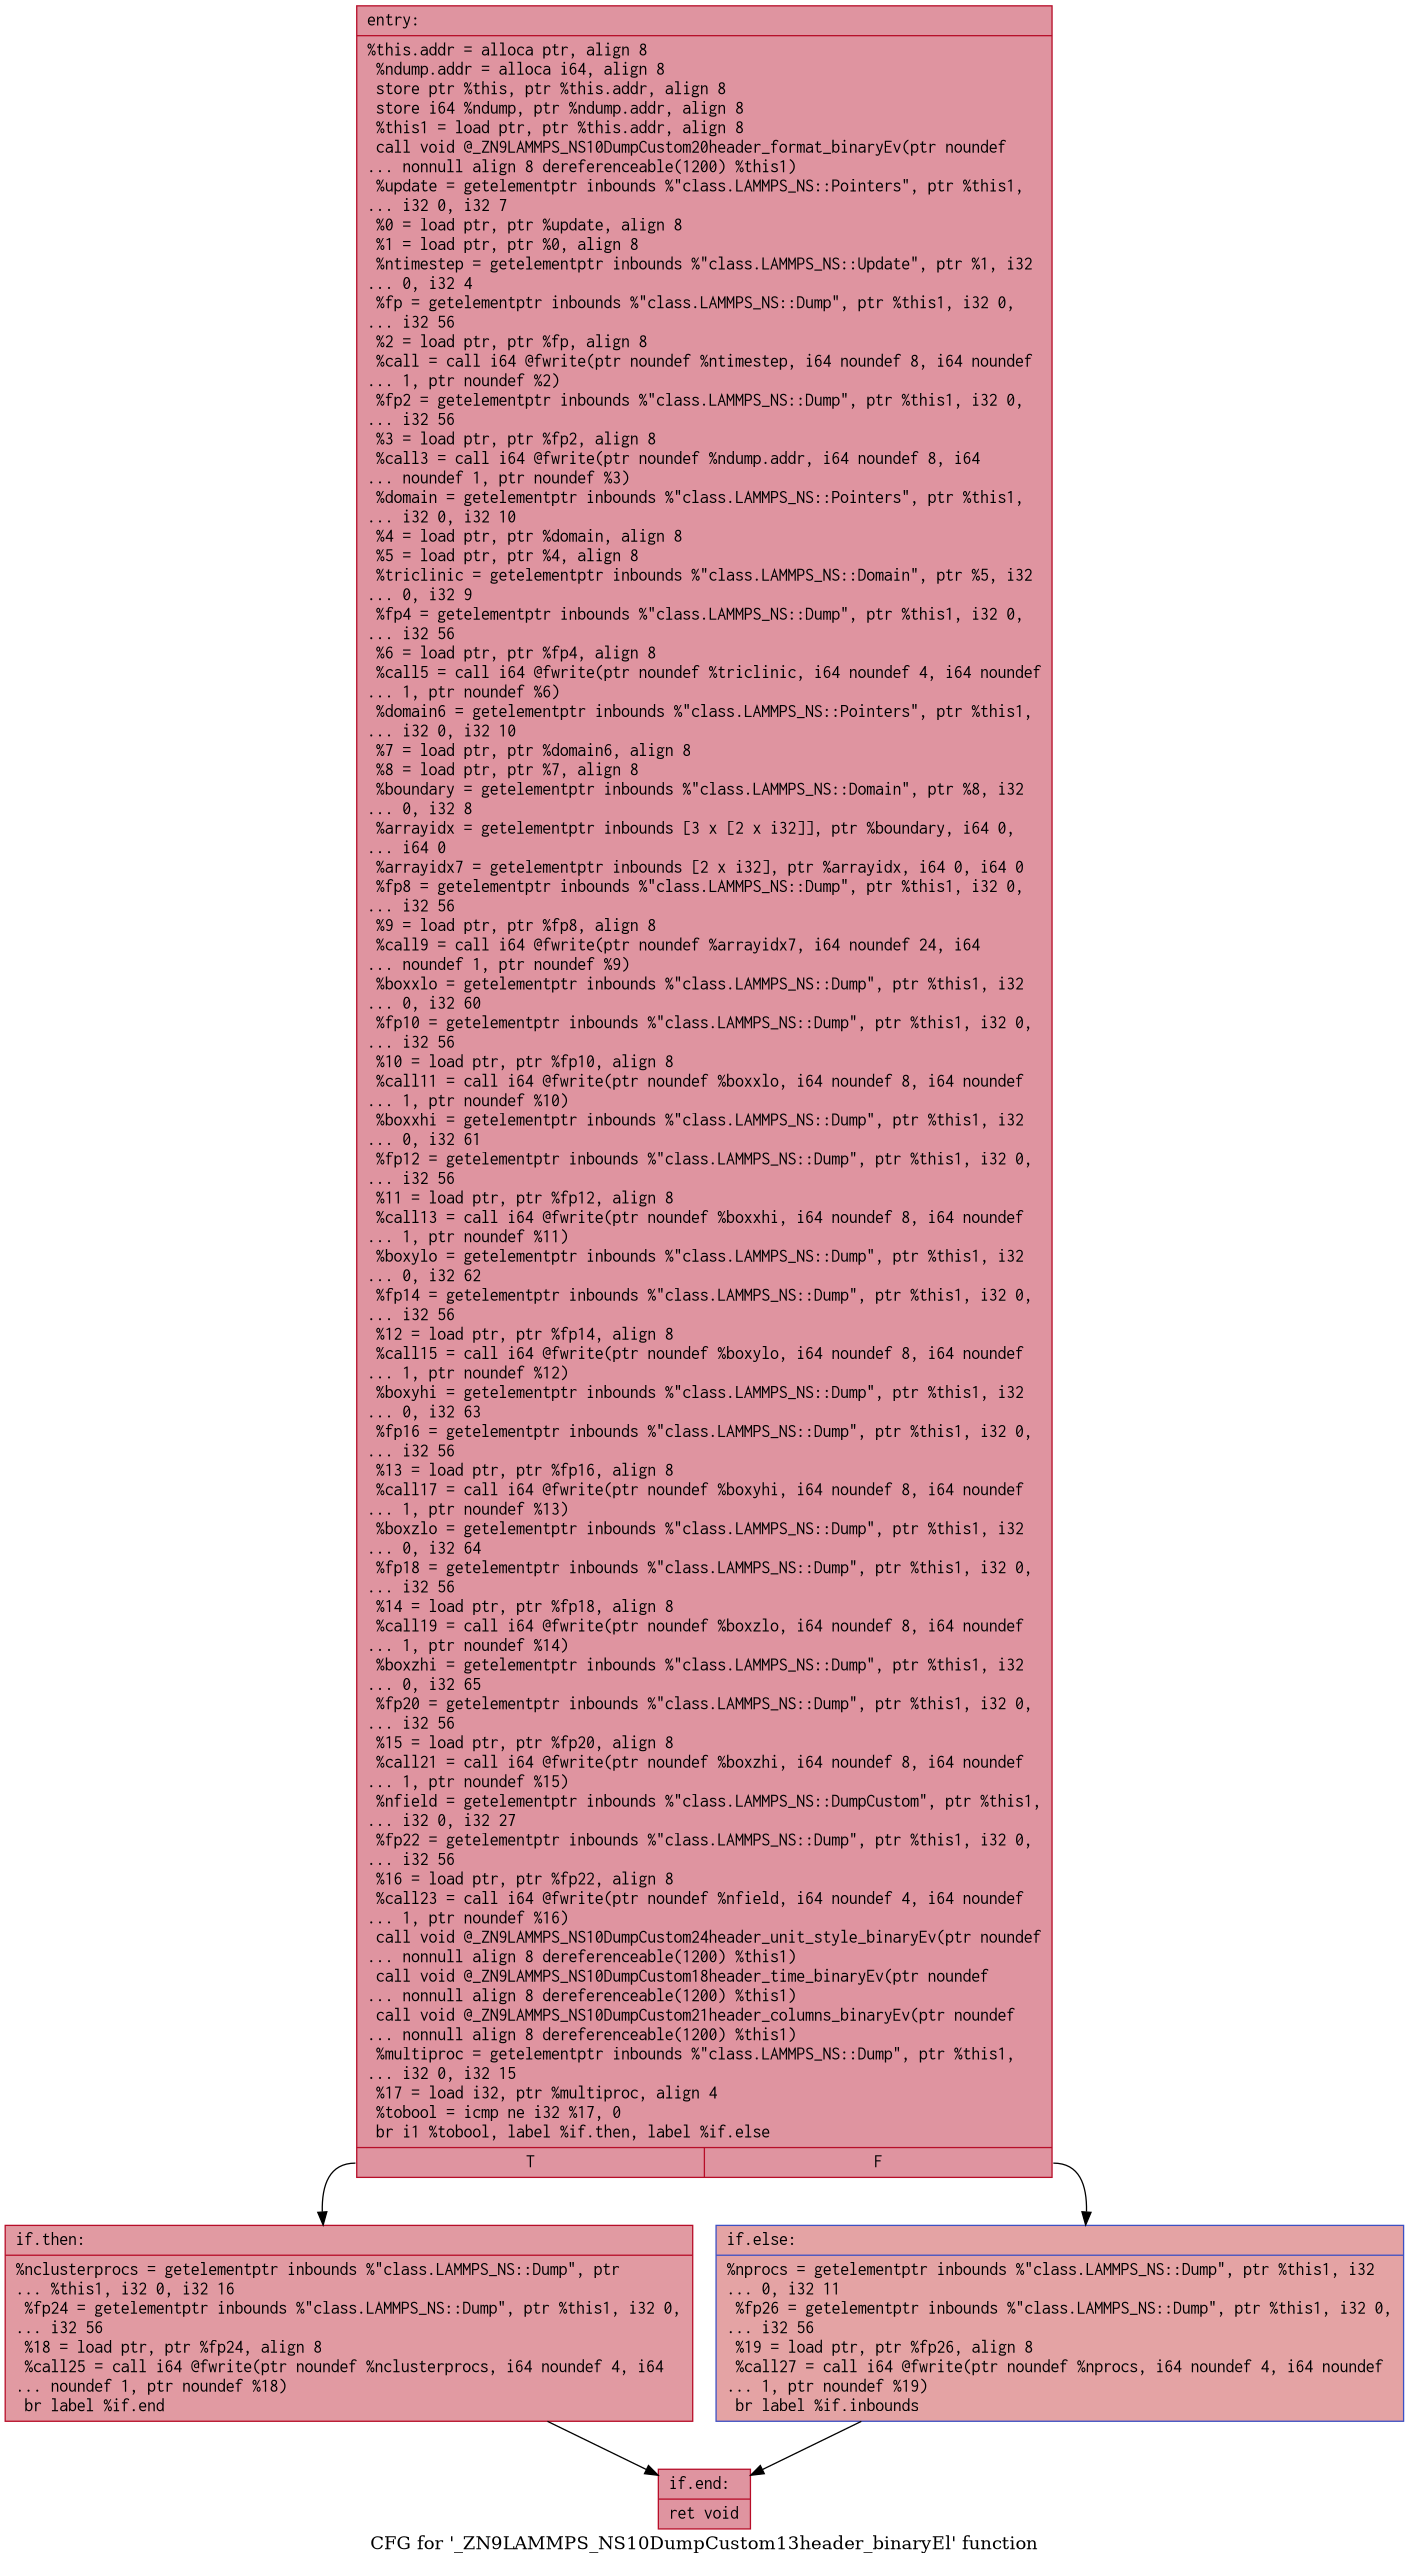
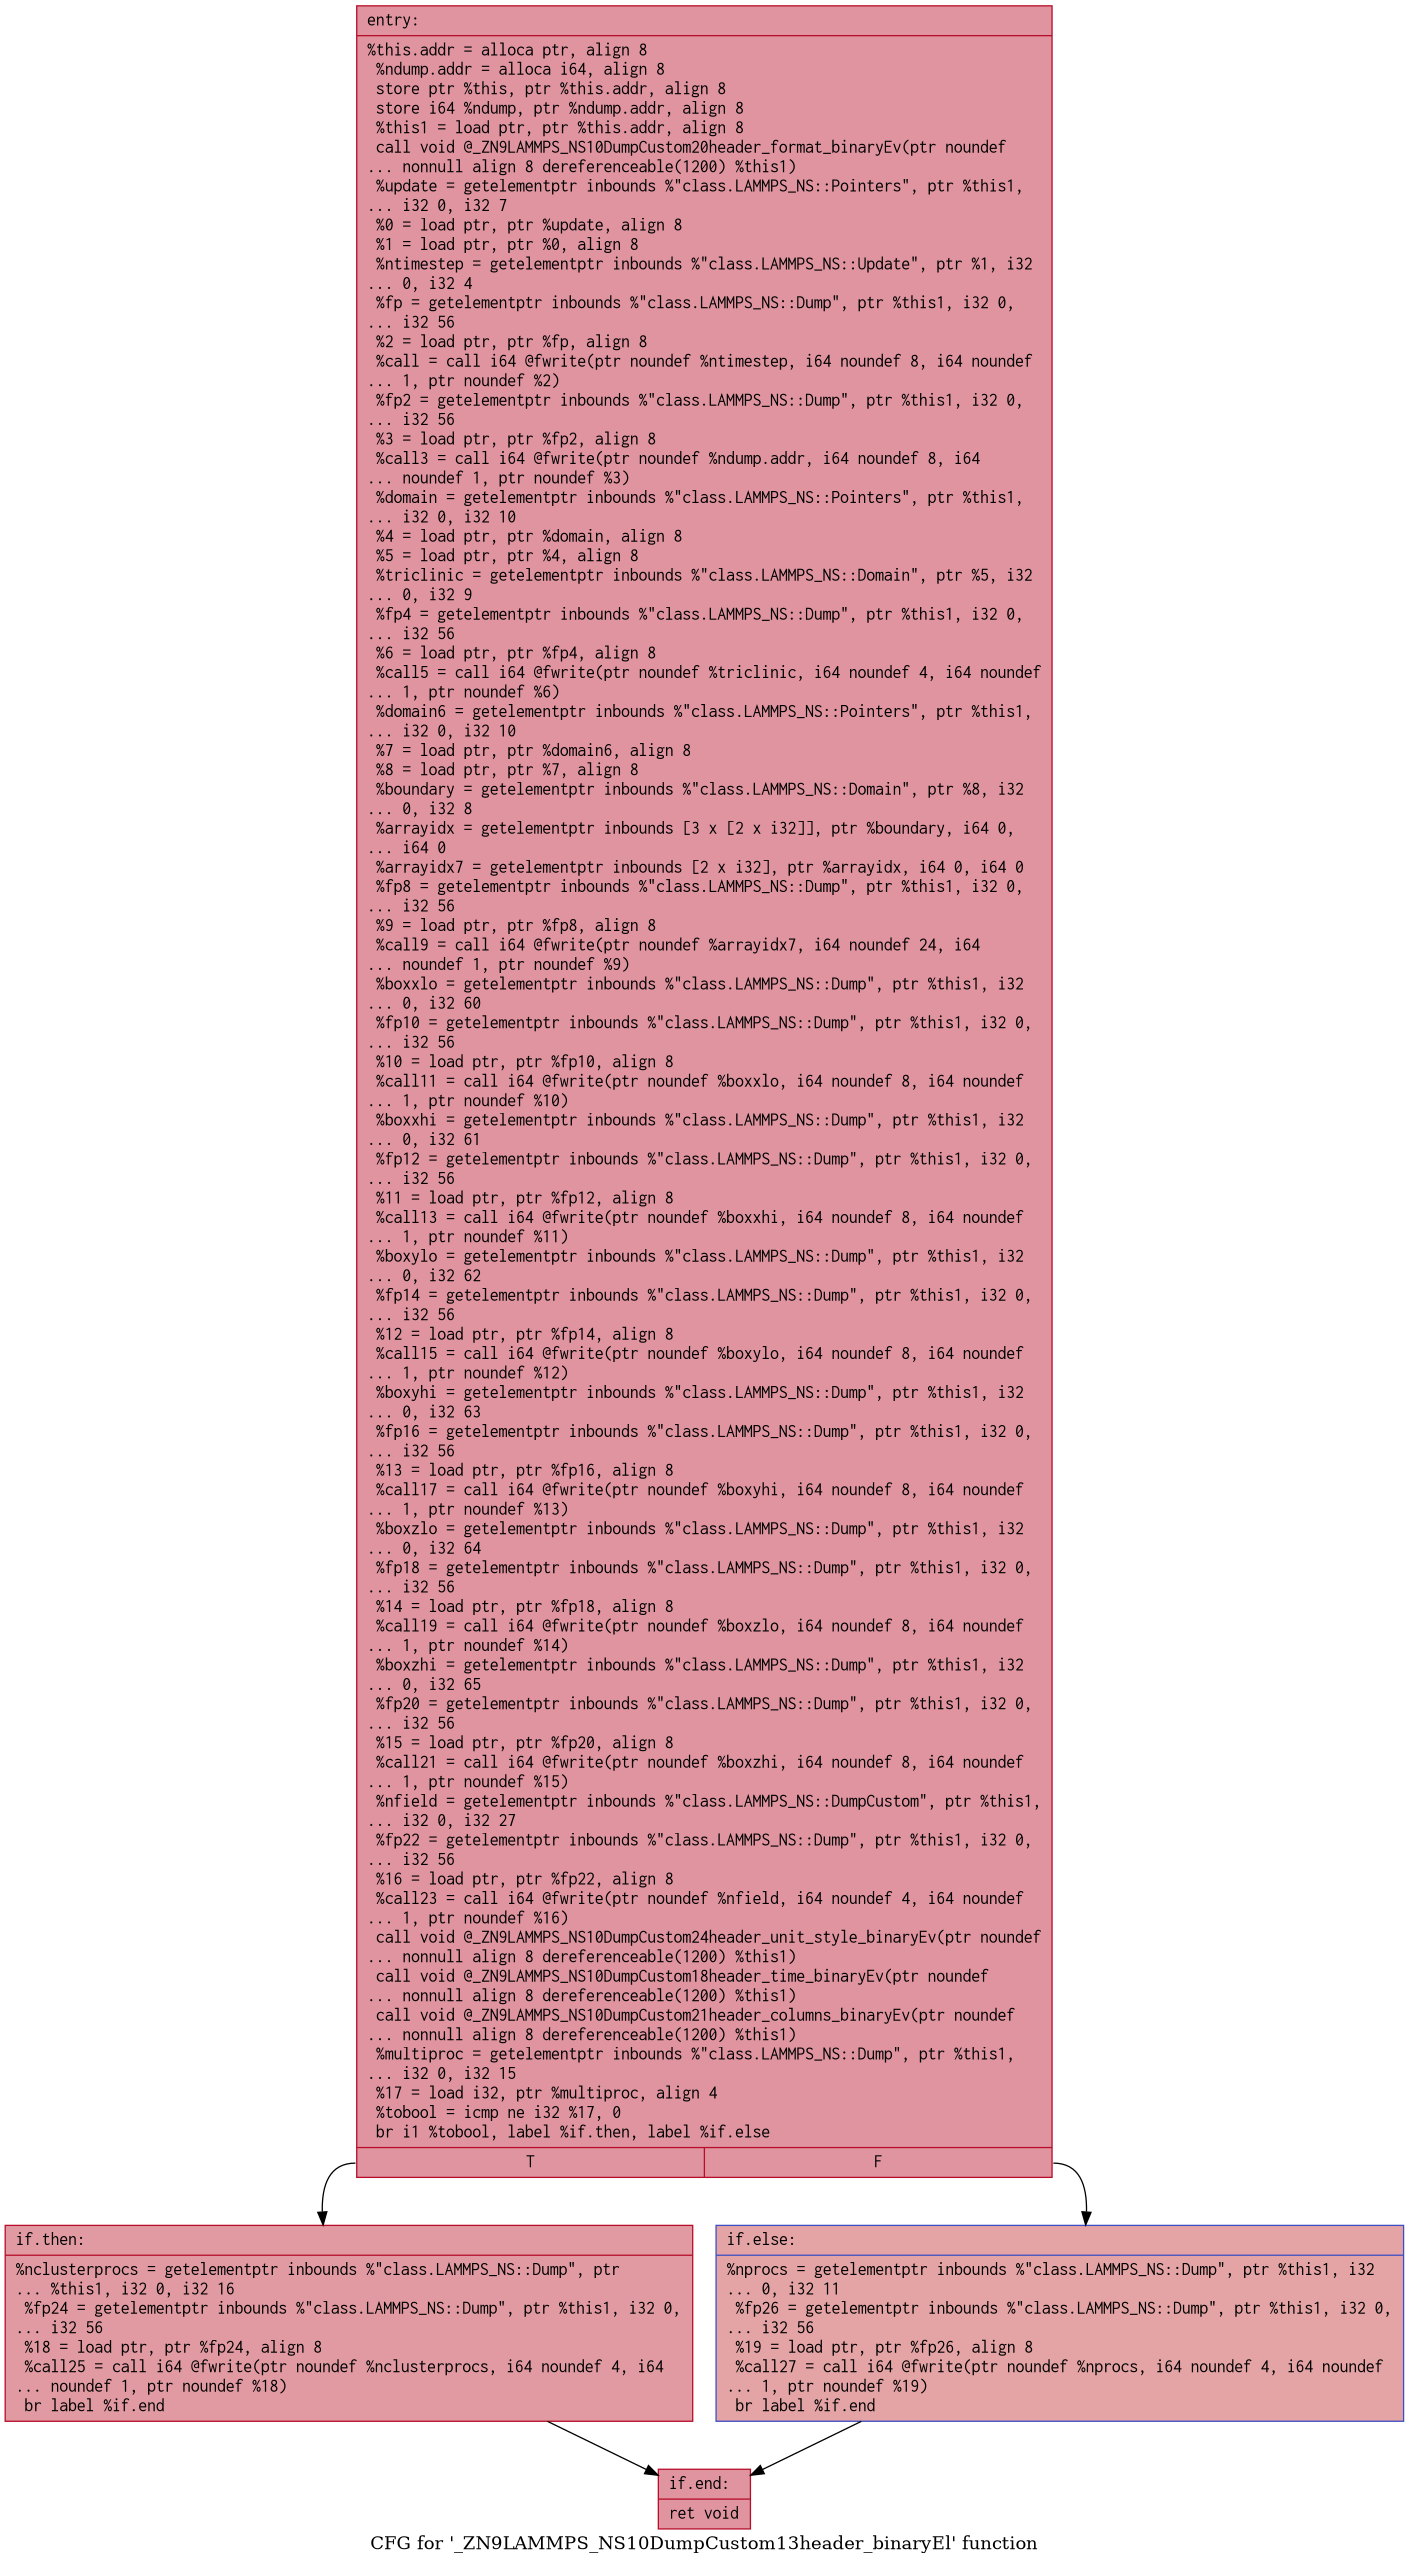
(823, 2406) -> (801, 2406)
